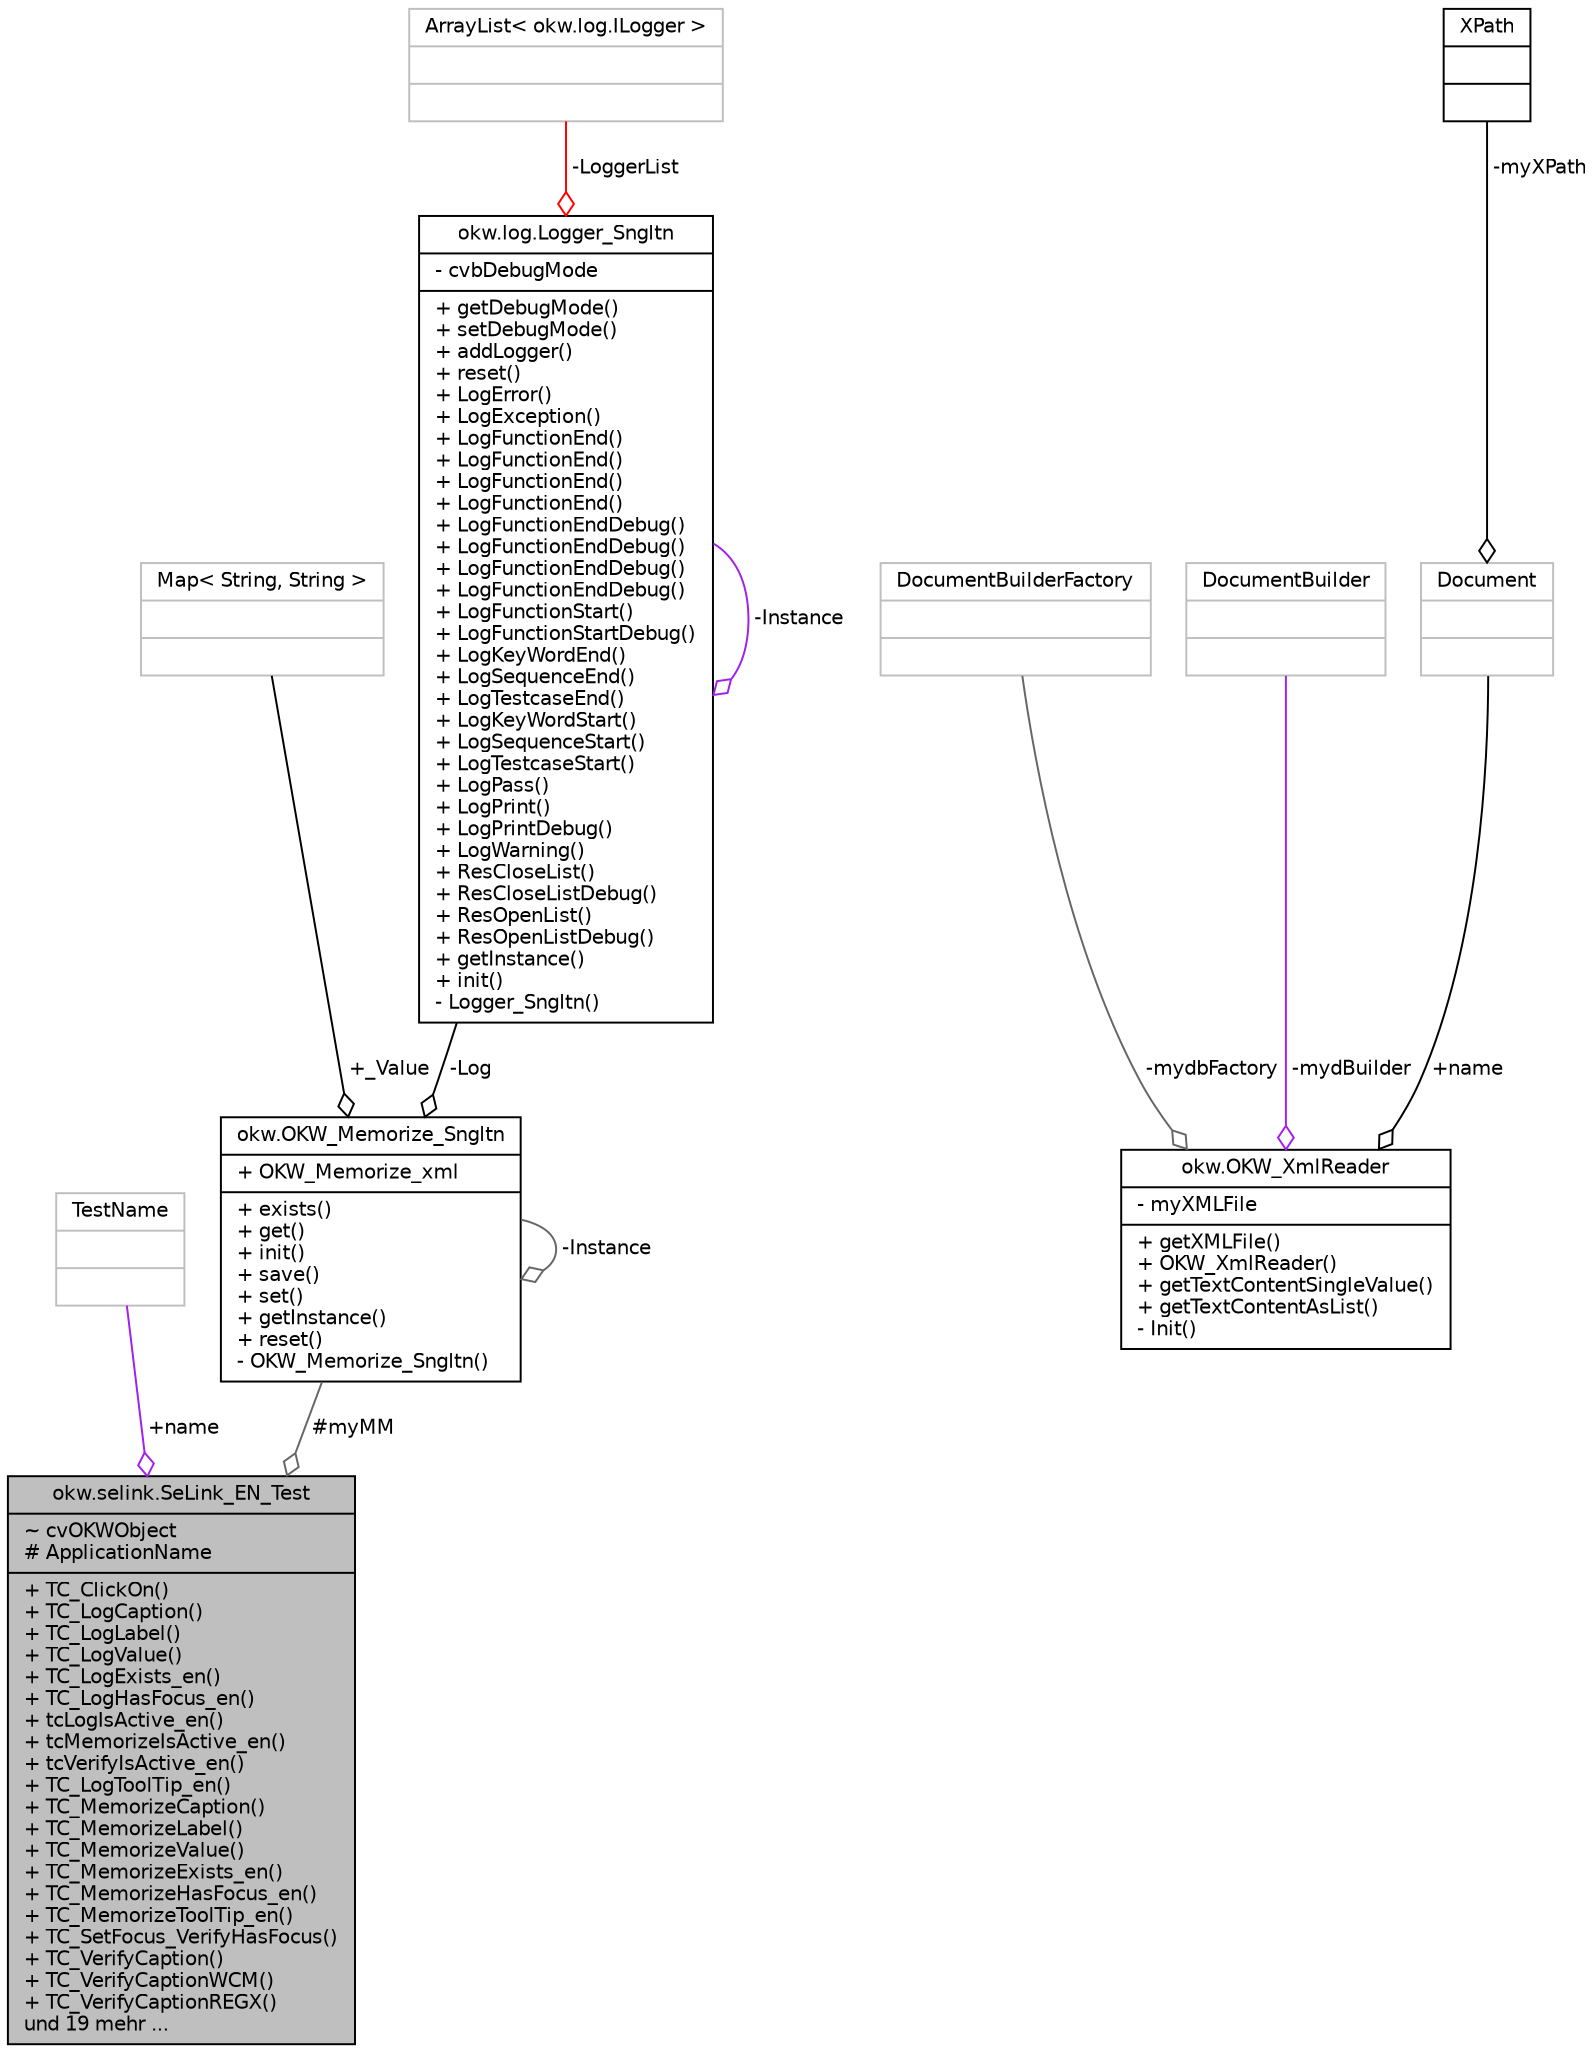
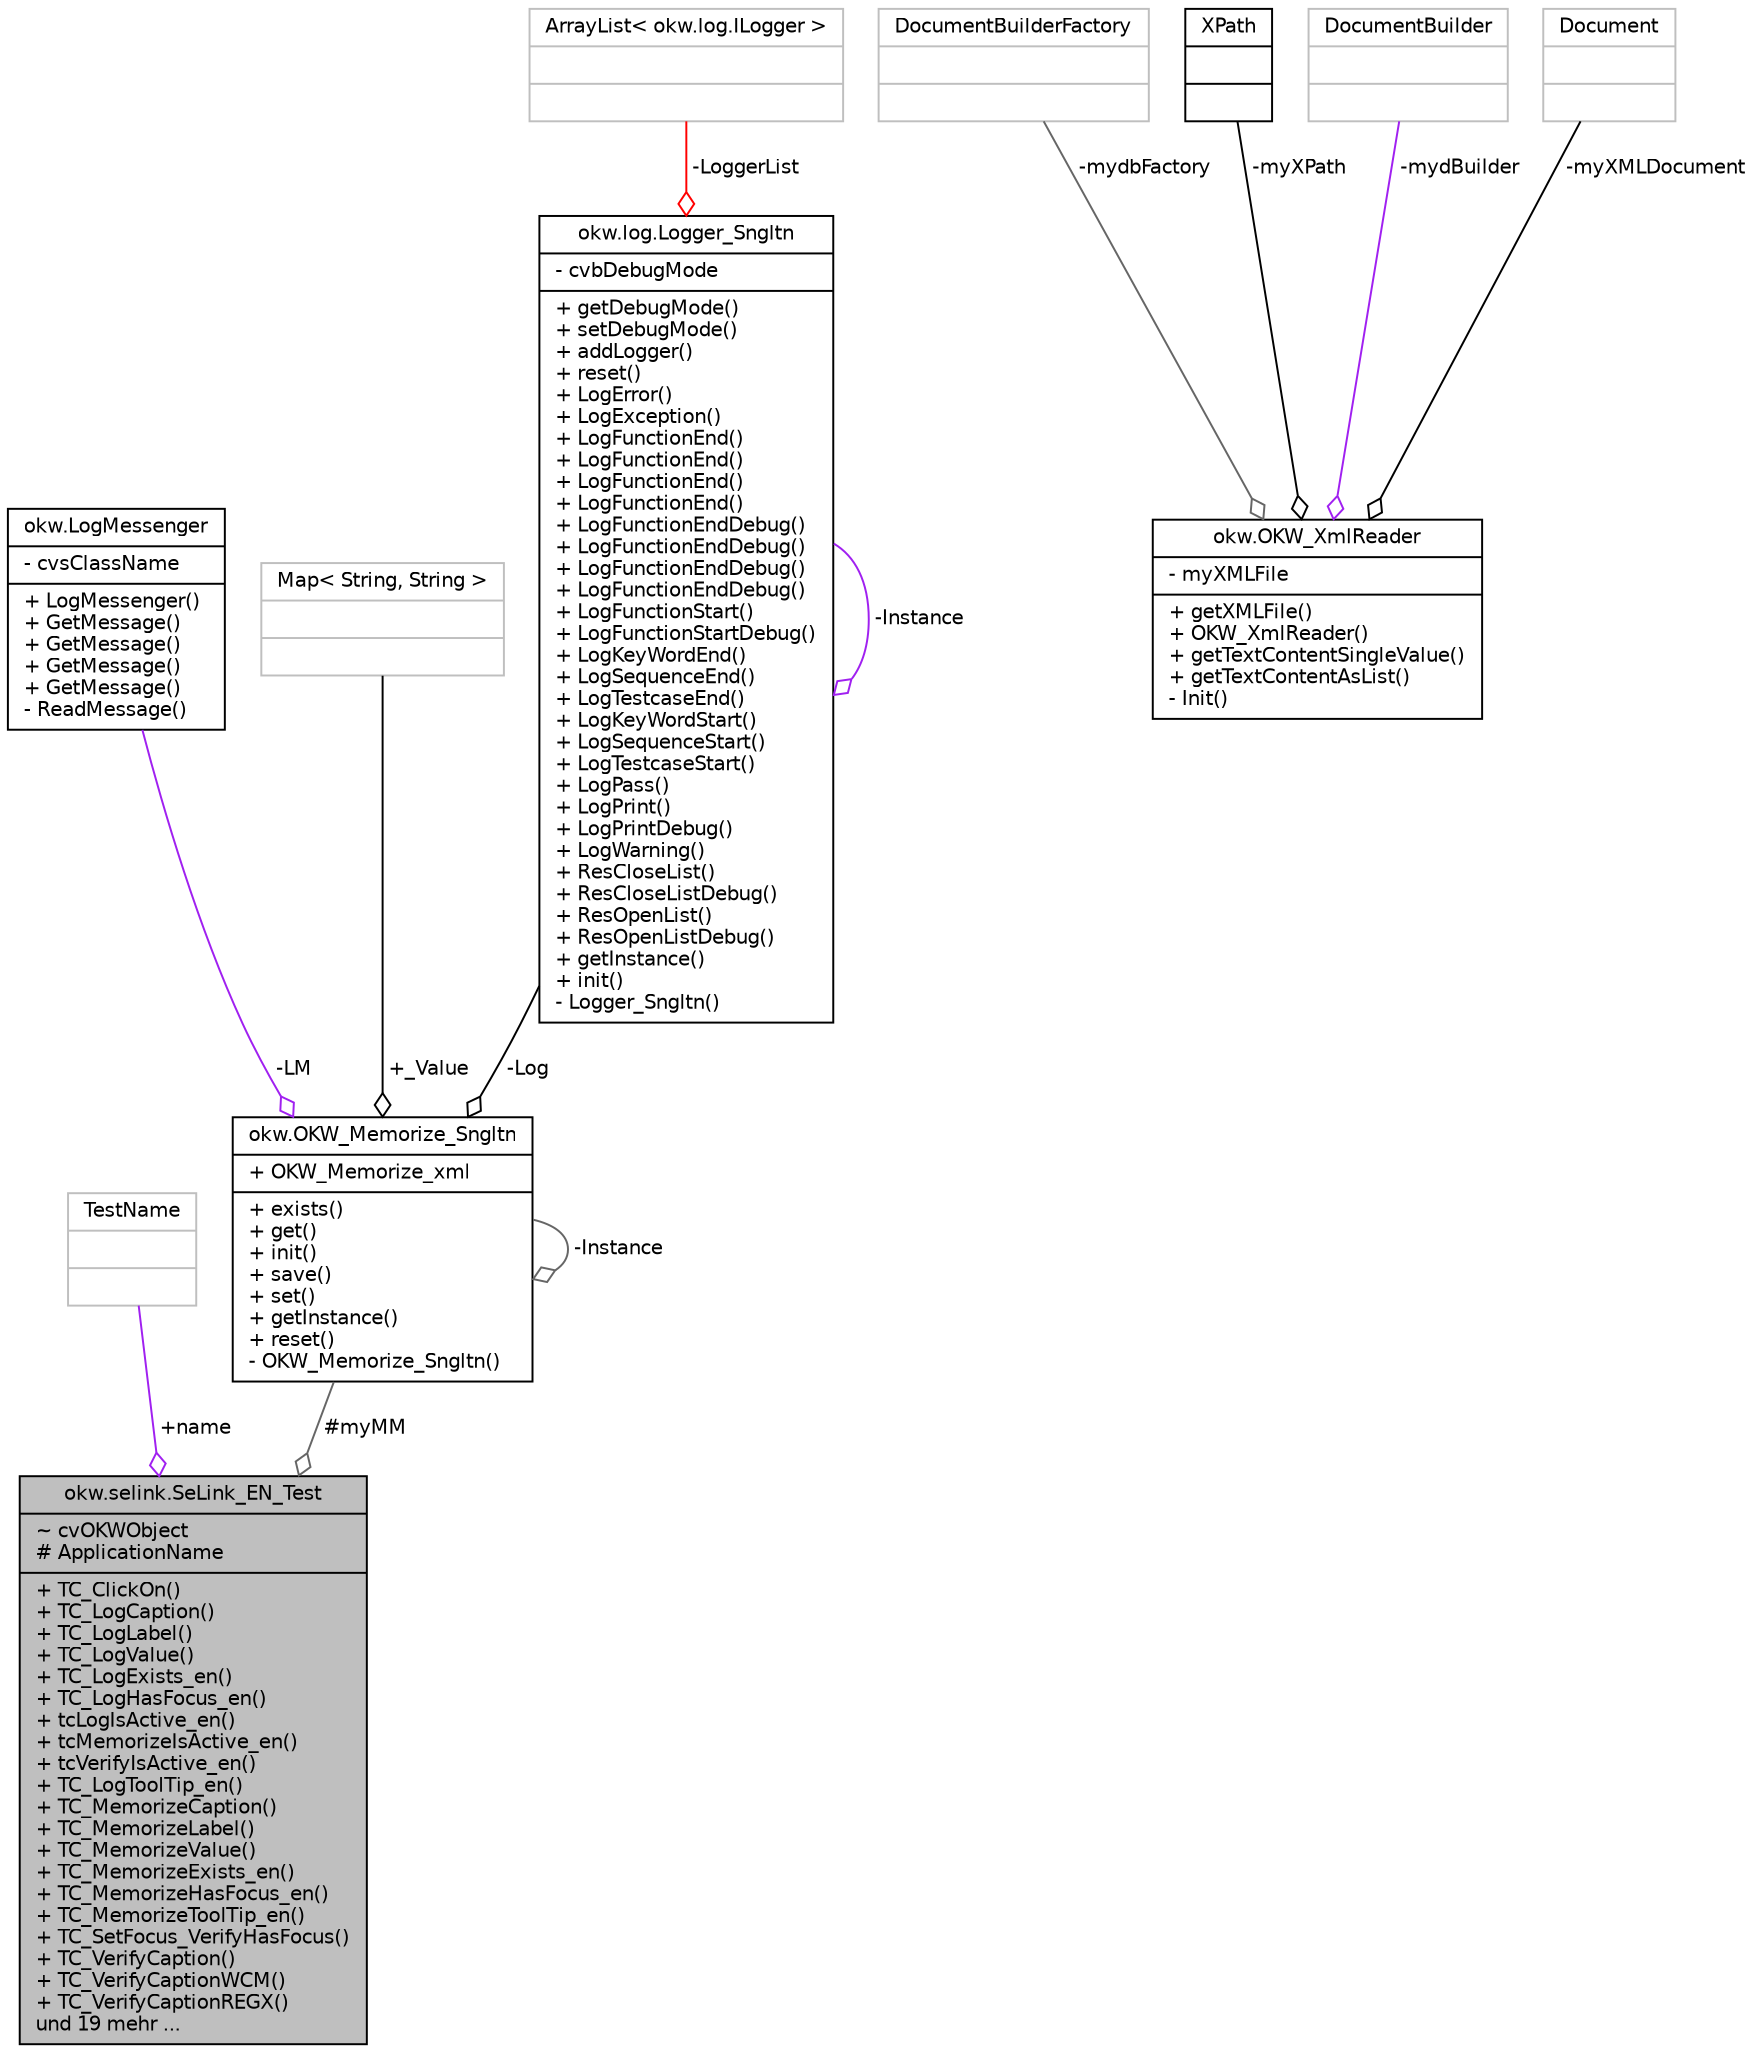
(1487, 330) -> (1268, 308)
none -> (116, 619)
(1465, 1070) -> (1653, 169)
